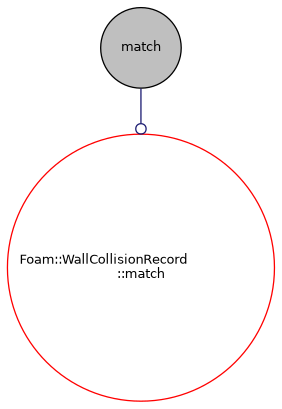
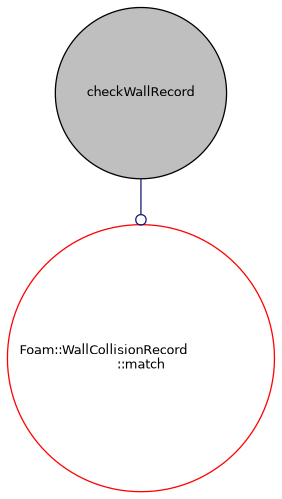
(141, 48) -> (141, 93)
